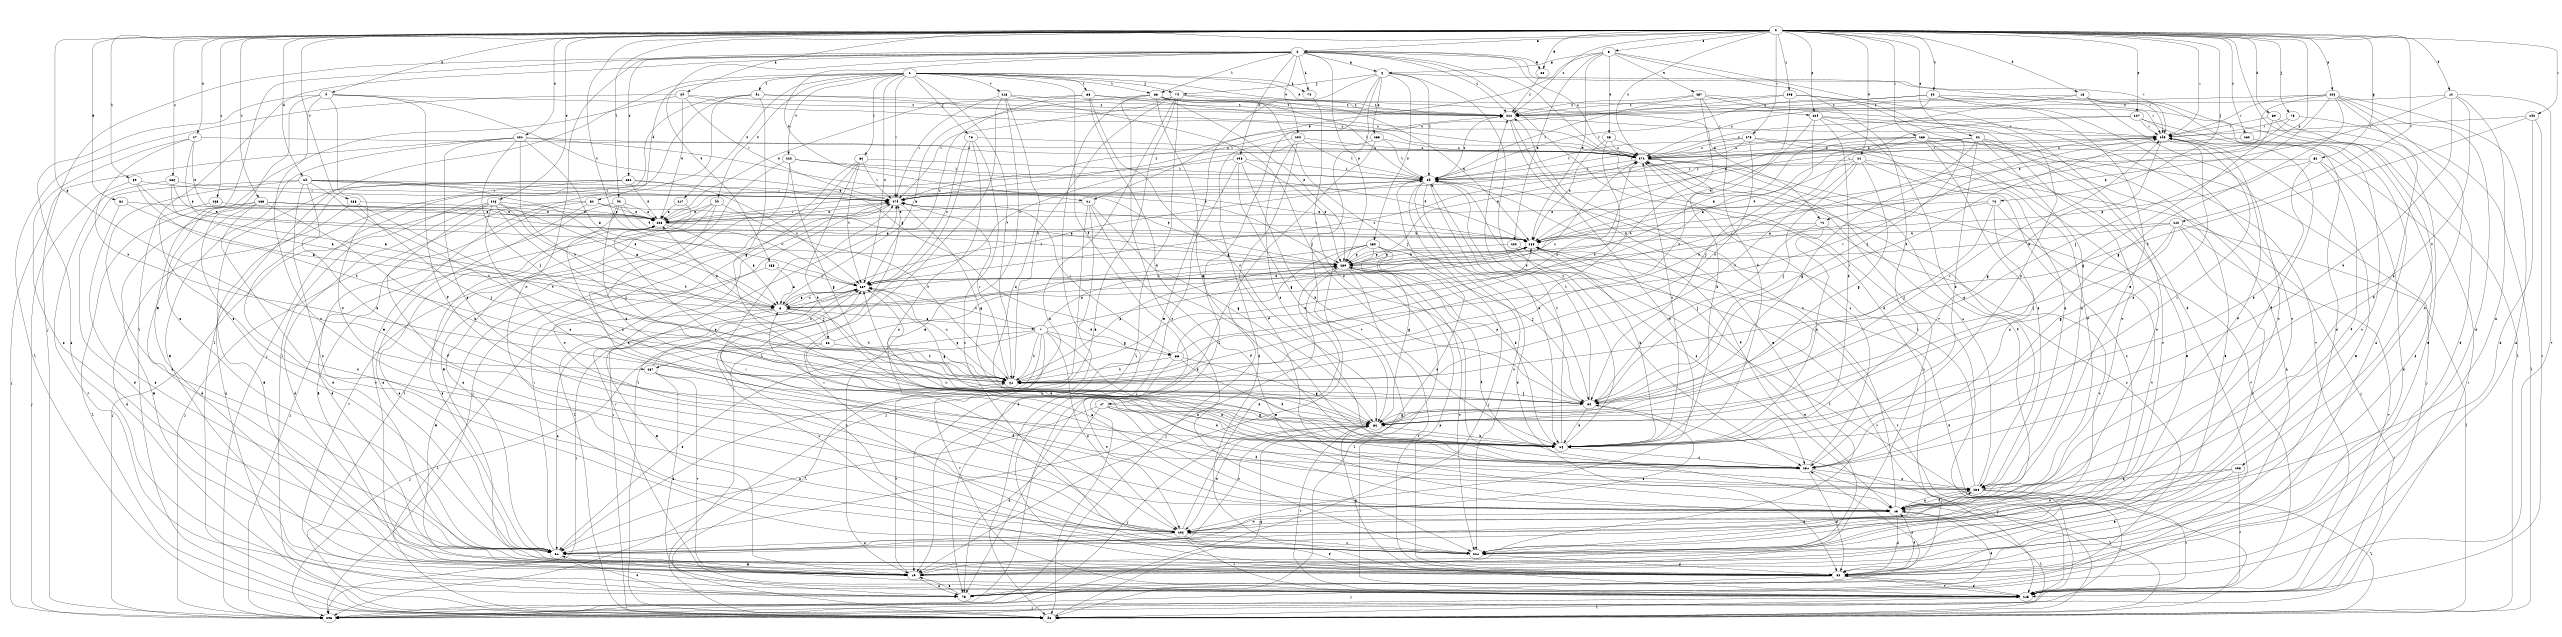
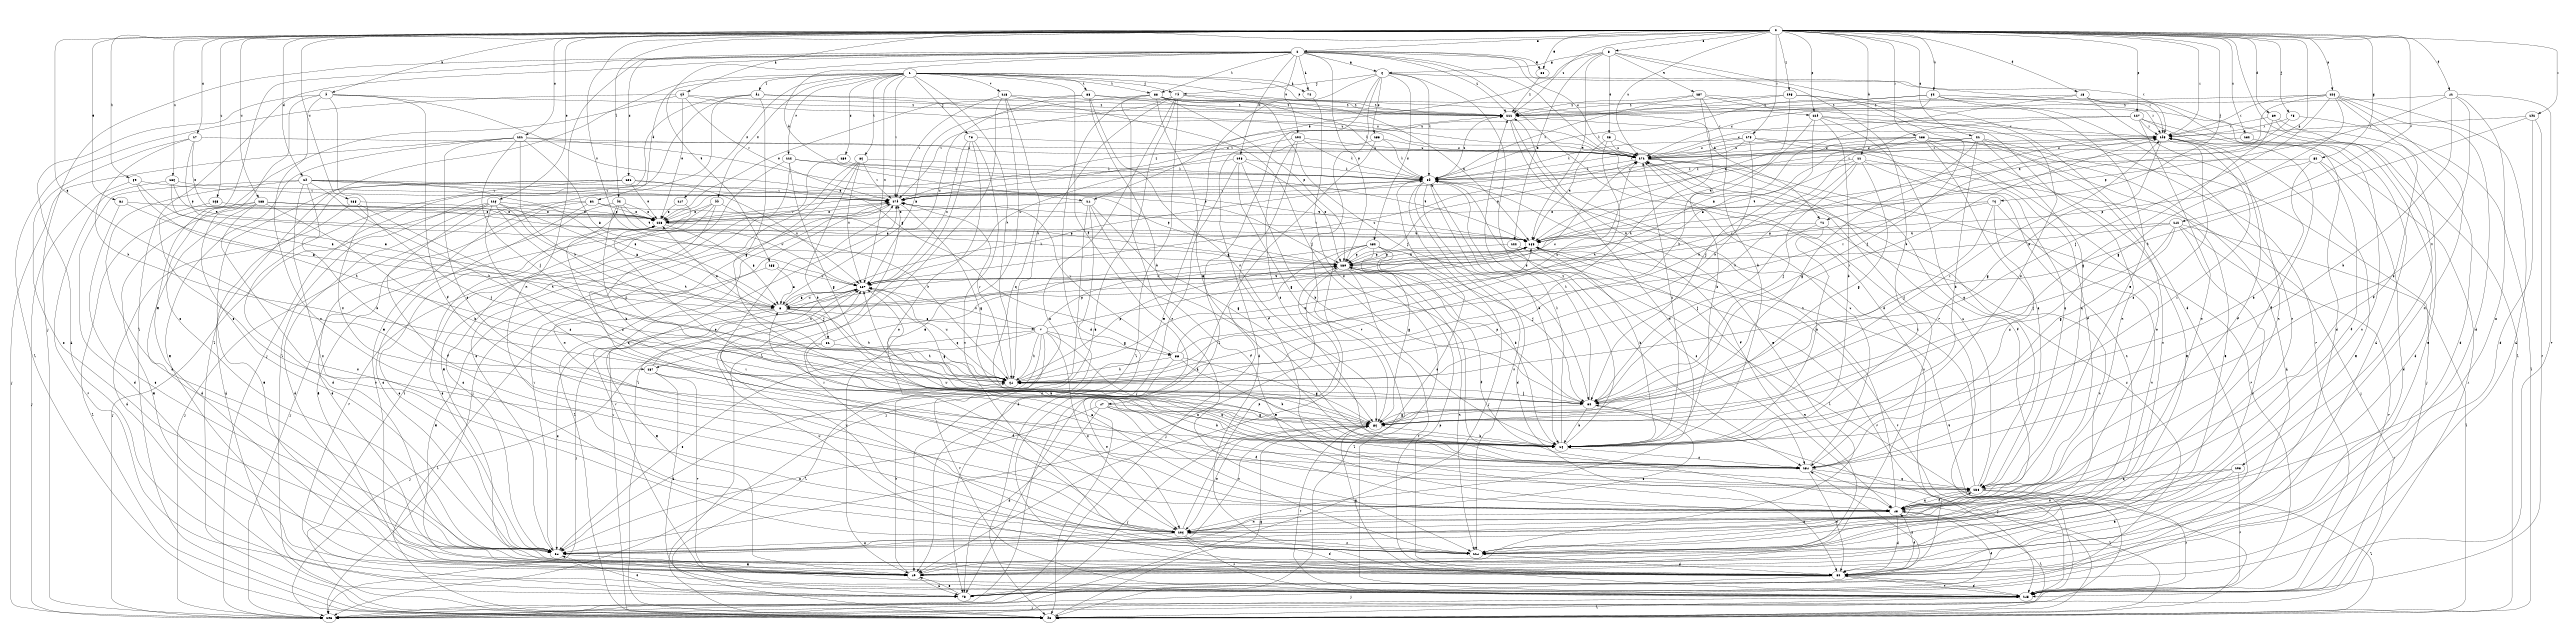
none -> (844, 159)
none -> (1620, 522)
